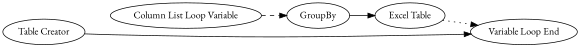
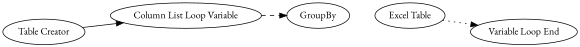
(359, 16) -> none
(274, 37) -> (99, 26)
